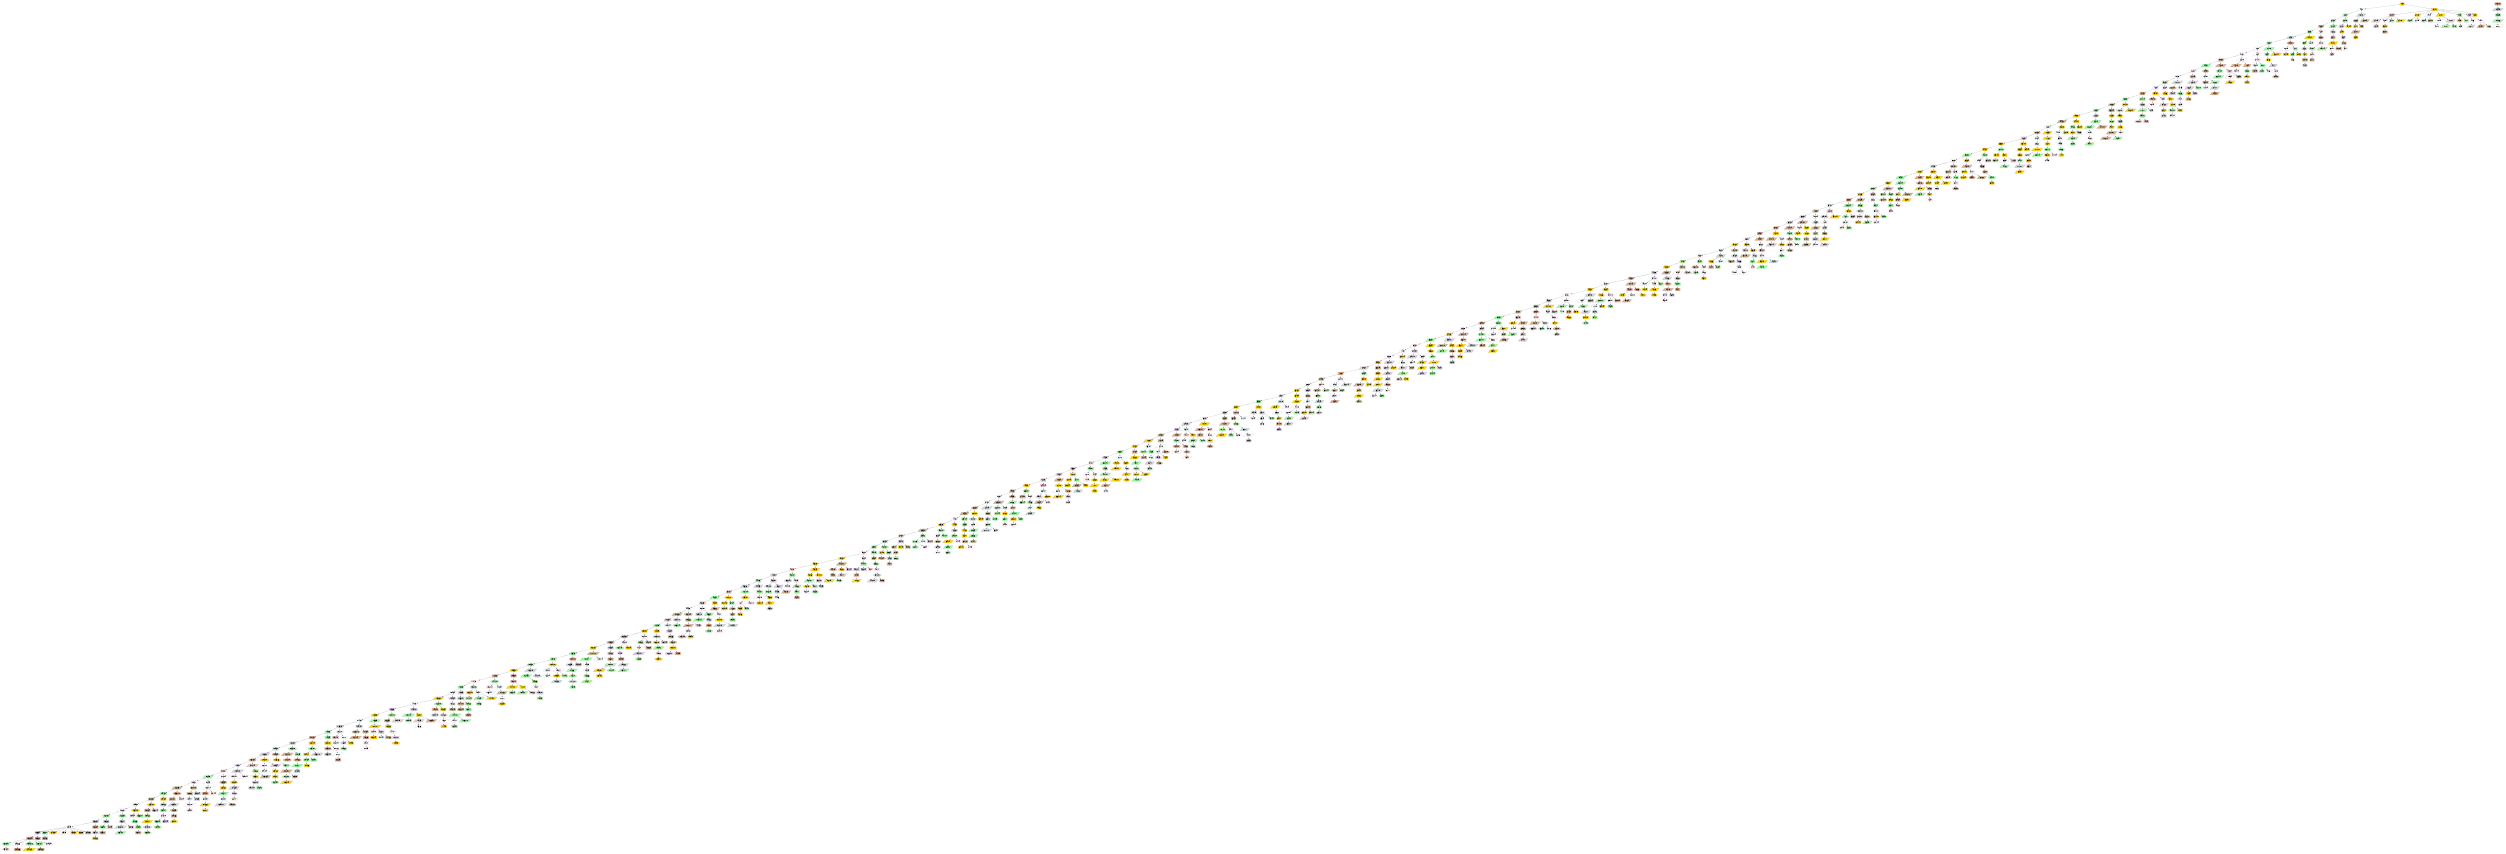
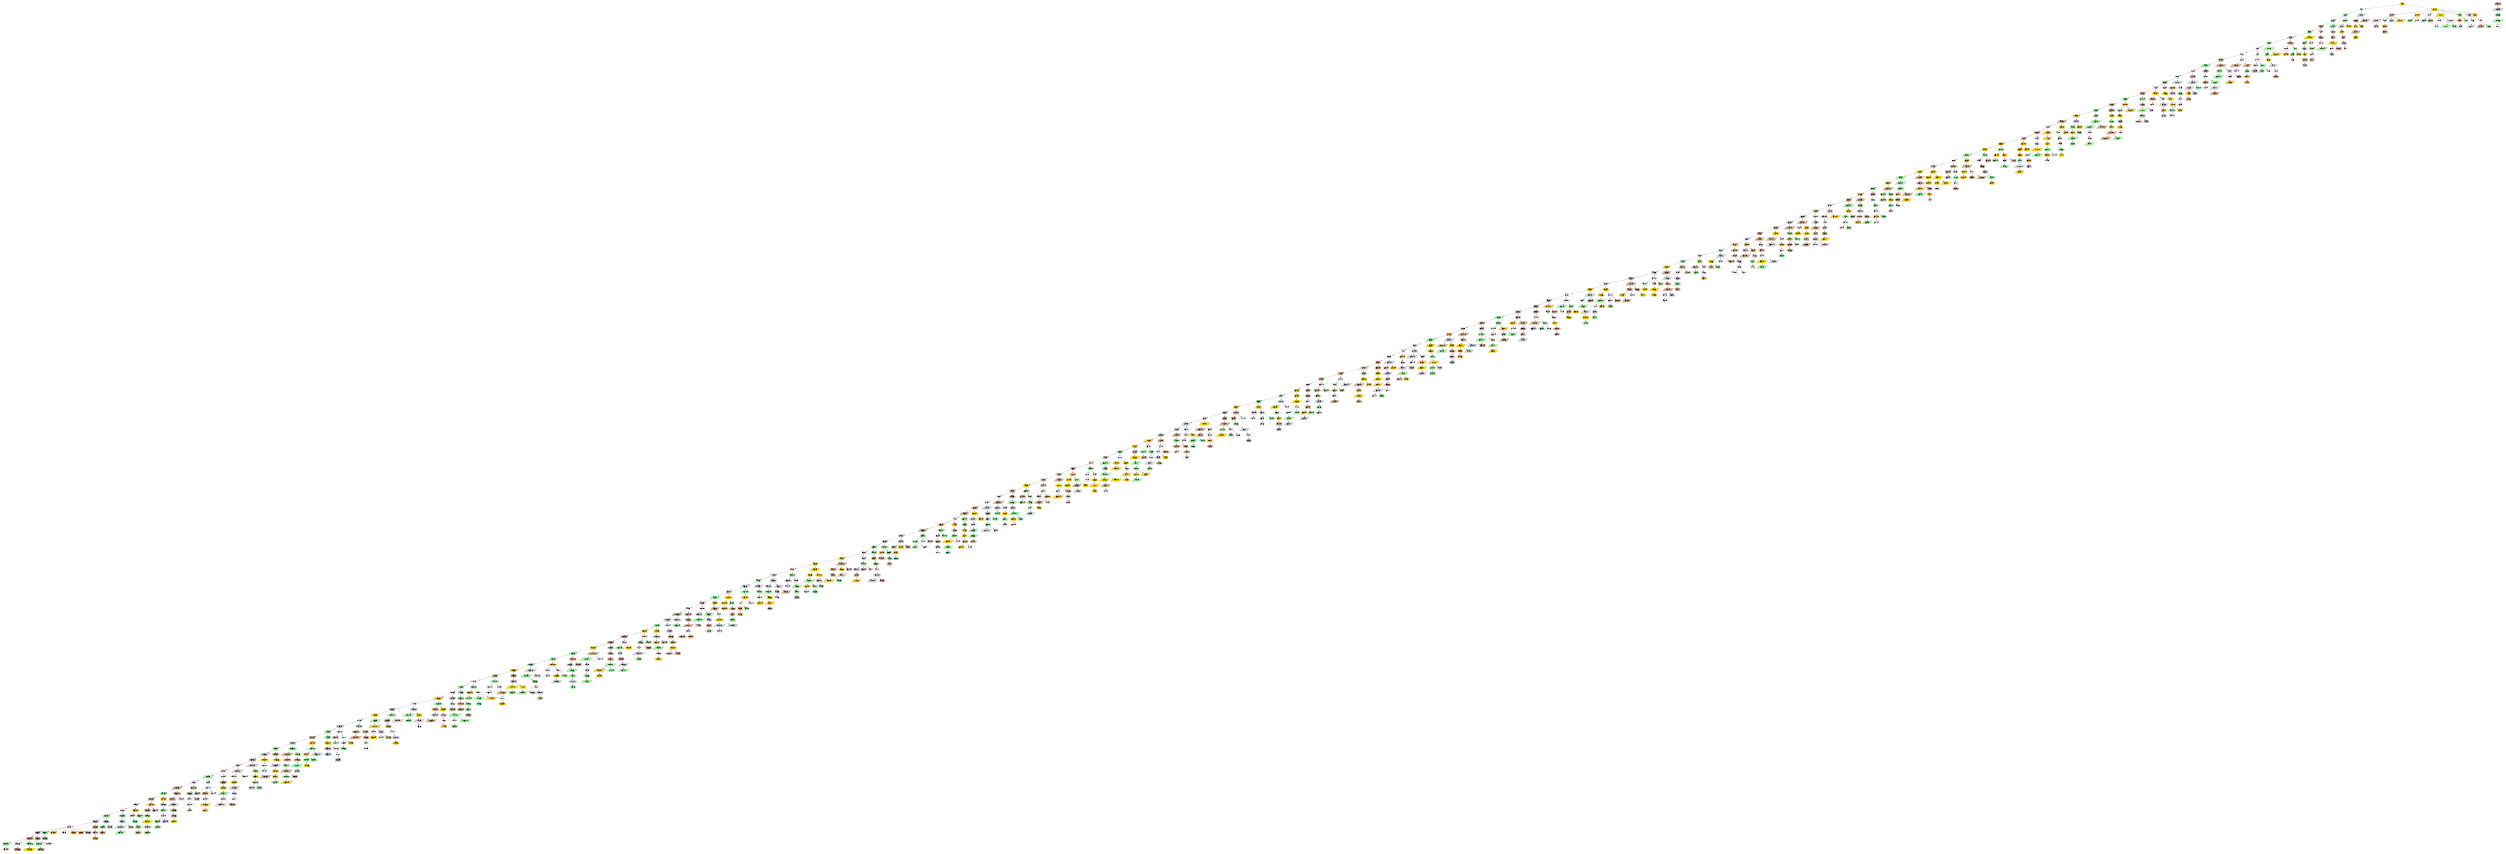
(2076, 122) -> (2076, 122)
